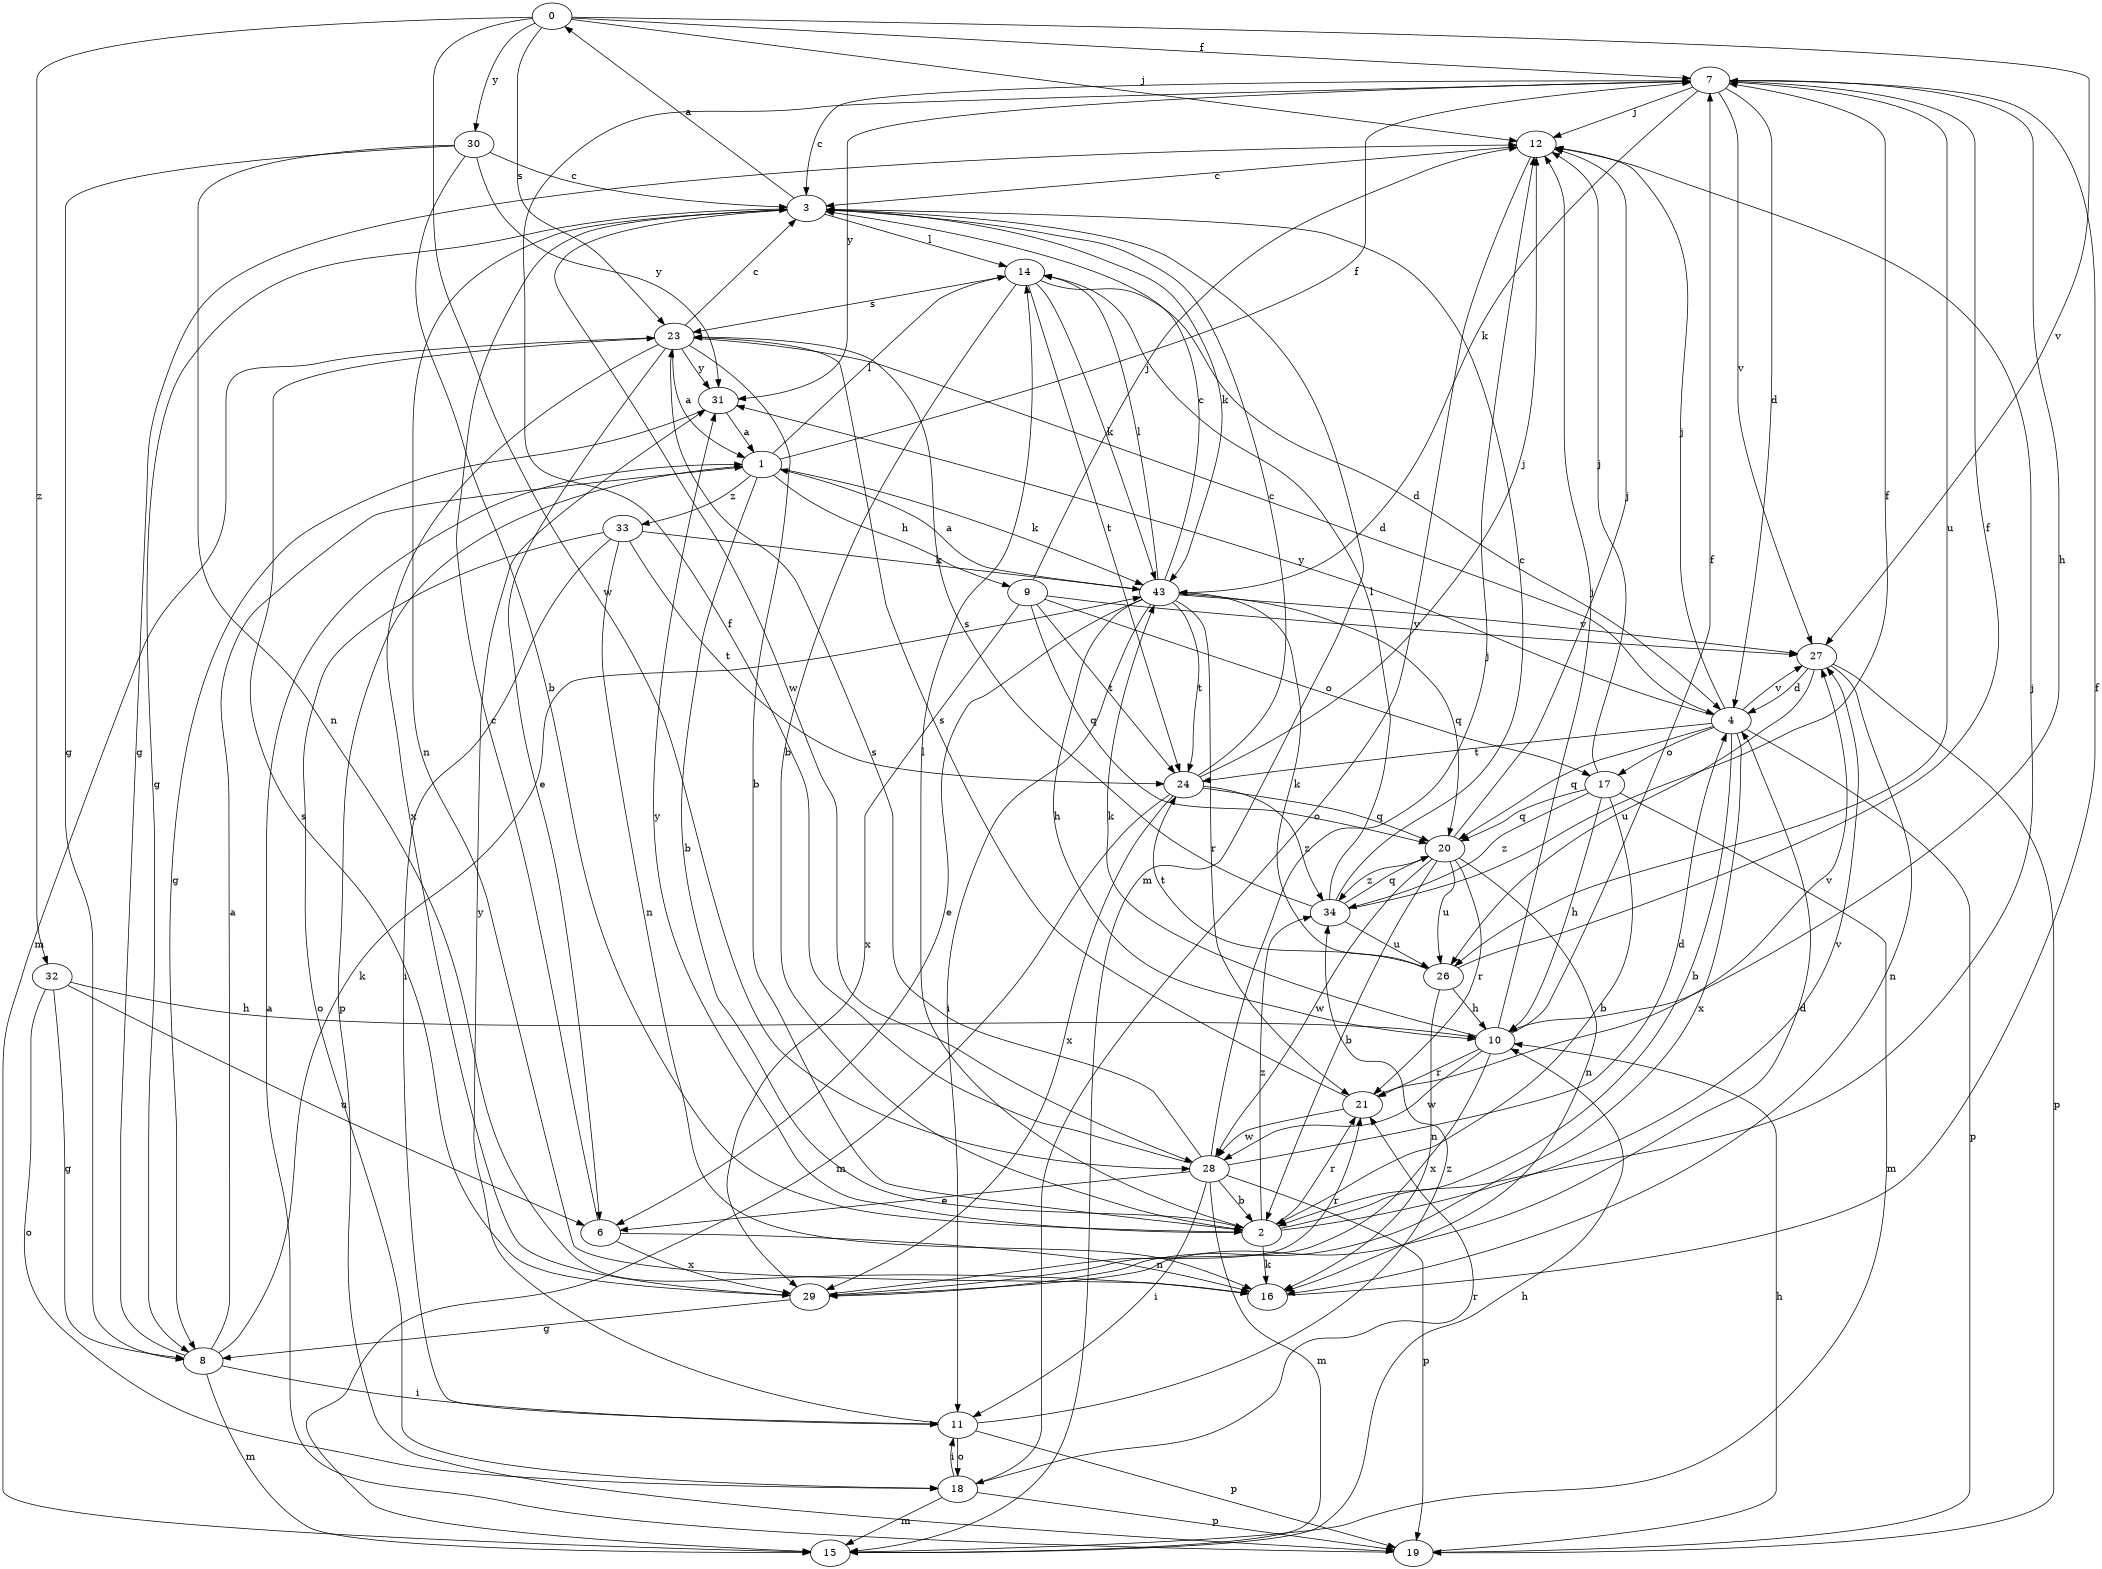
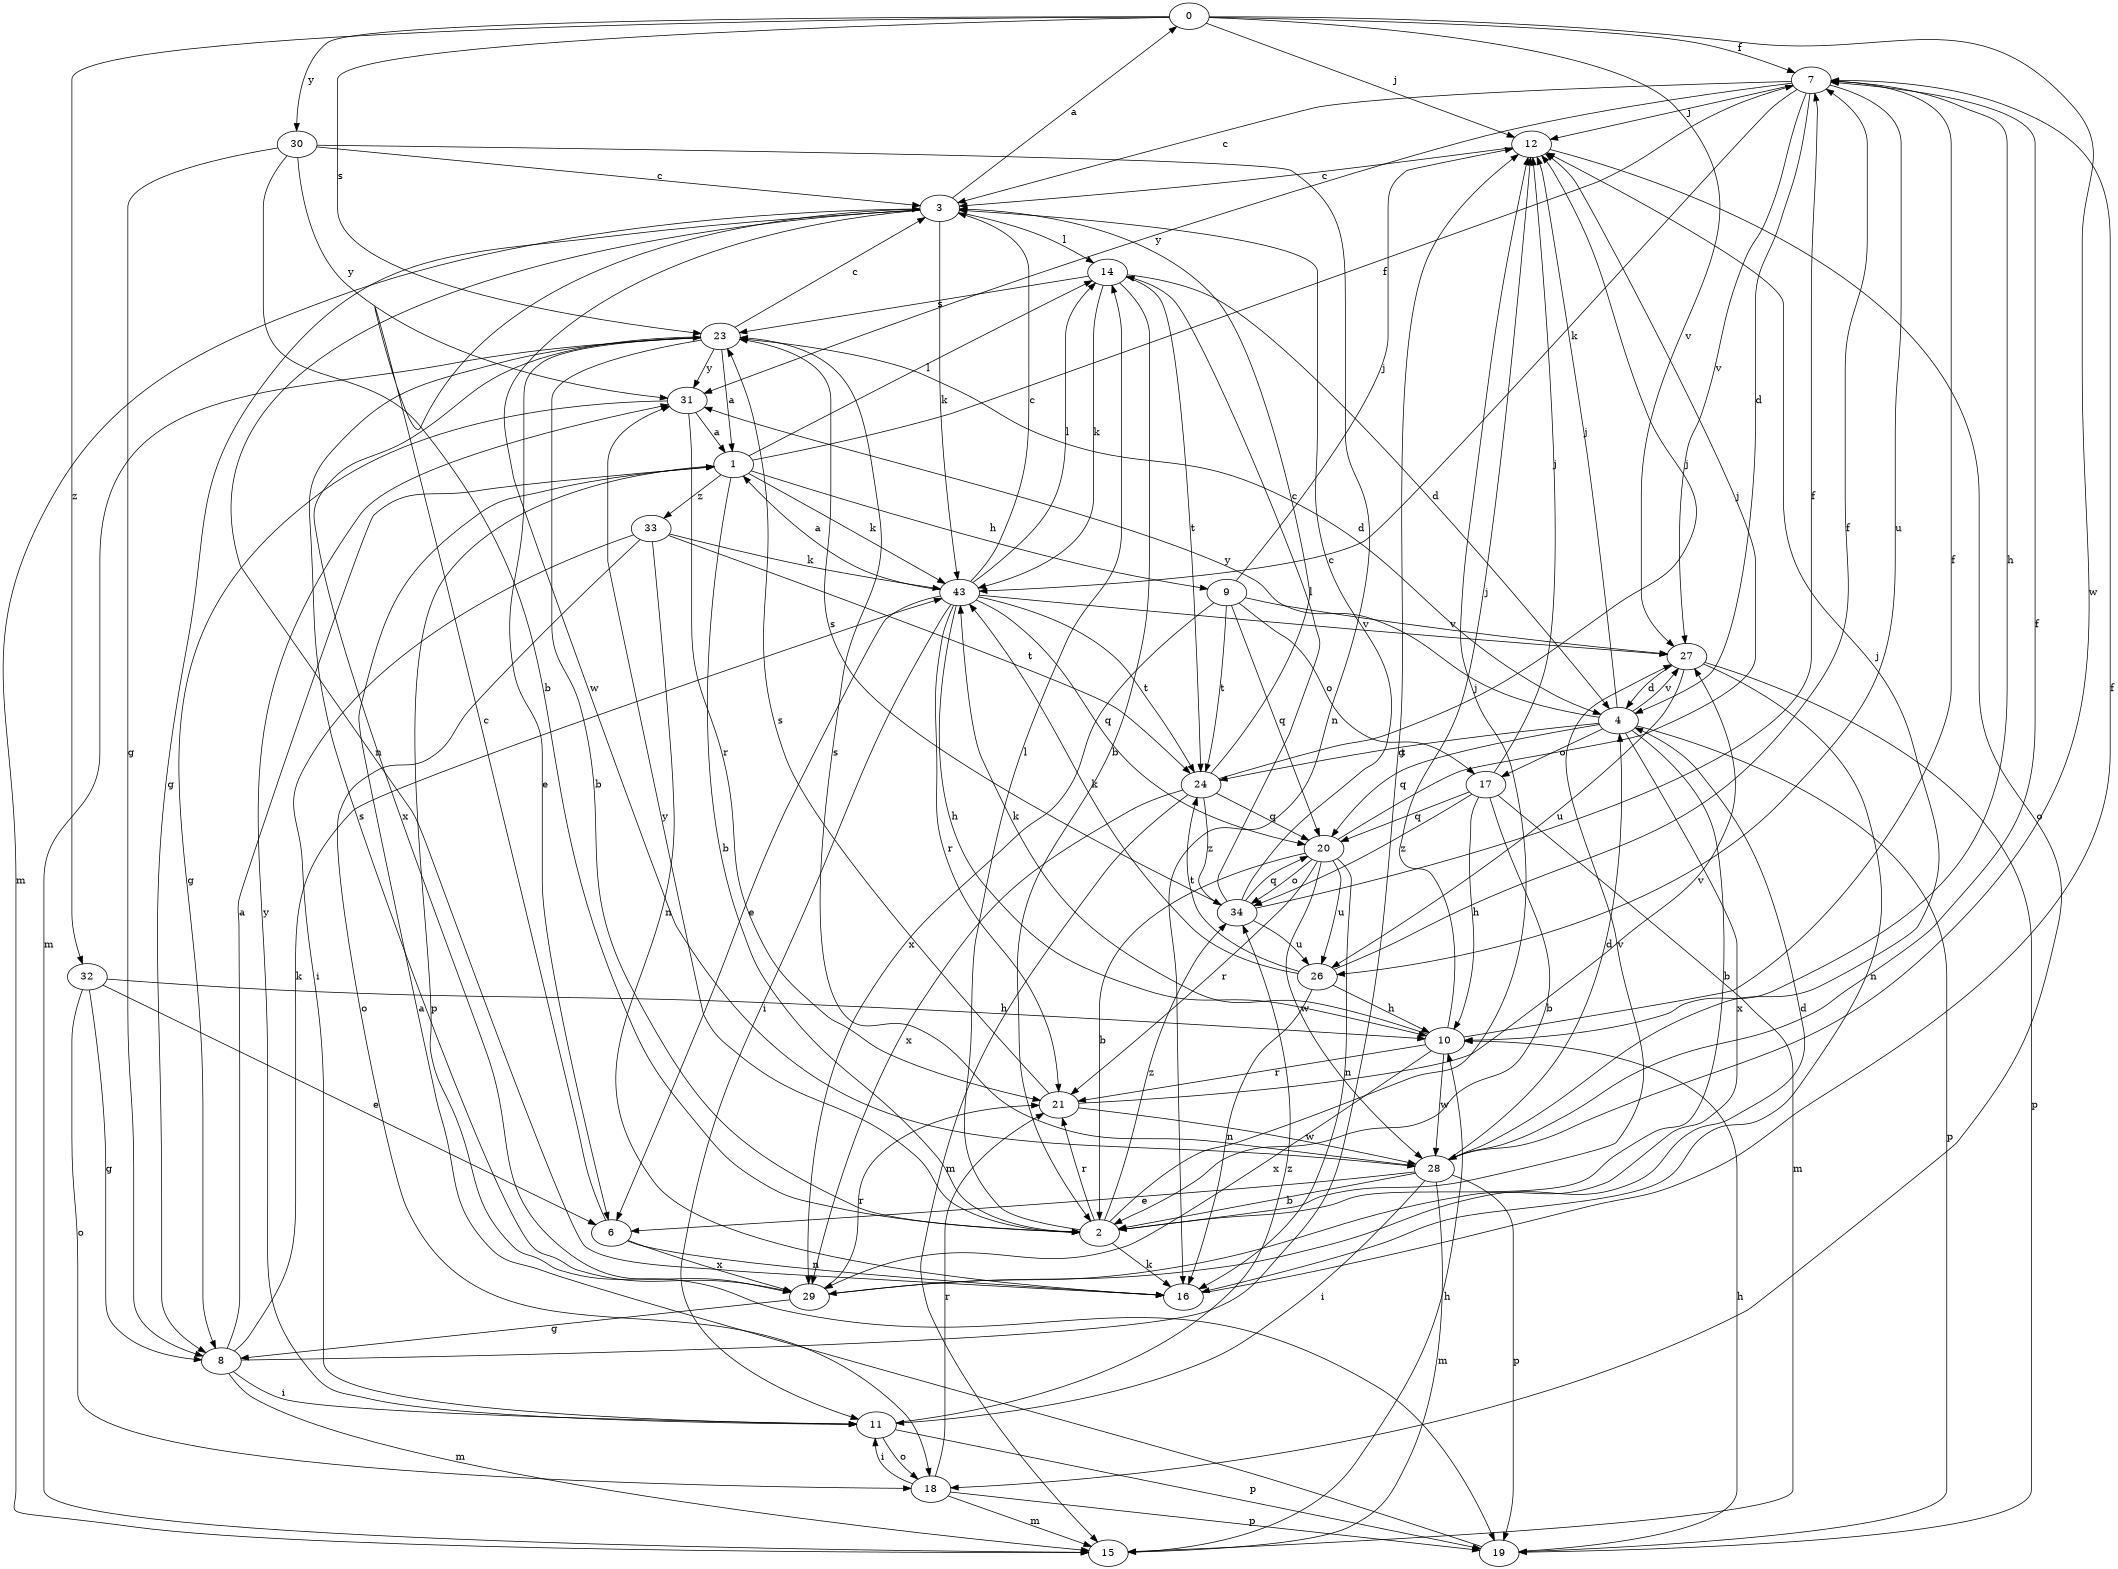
none -> (734, 839)
(1370, 881) -> (1295, 881)
(344, 1105) -> (376, 1105)
